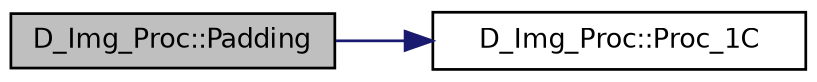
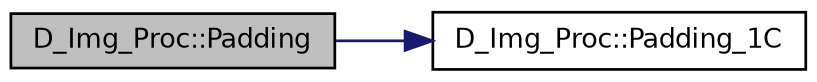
(619, 41) -> (619, 41)
